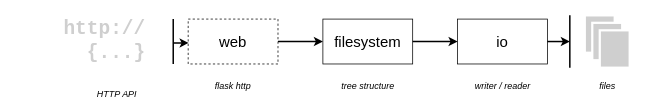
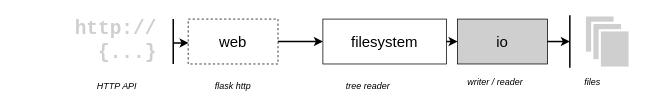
(75, 42) -> (87, 42)
(368, 42) -> (385, 42)
(503, 42) -> (503, 42)
(368, 87) -> (368, 87)
(503, 87) -> (495, 83)
(608, 87) -> (593, 83)
(117, 94) -> (117, 87)
